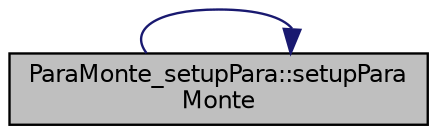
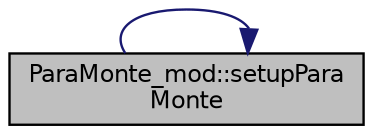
(219, 89) -> (187, 89)
